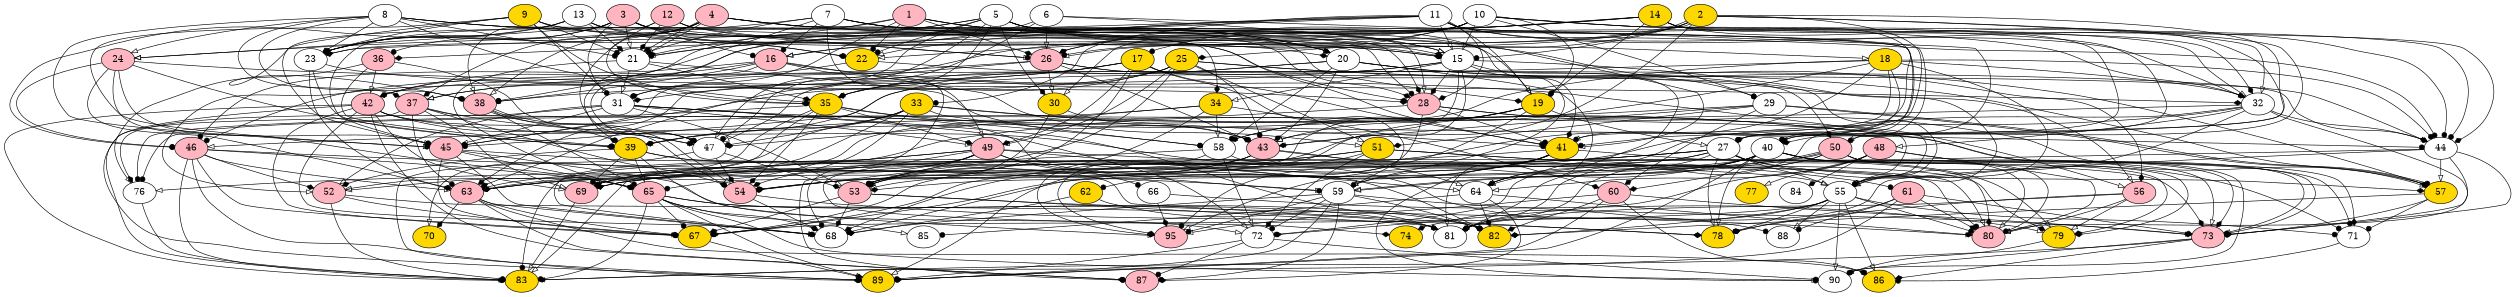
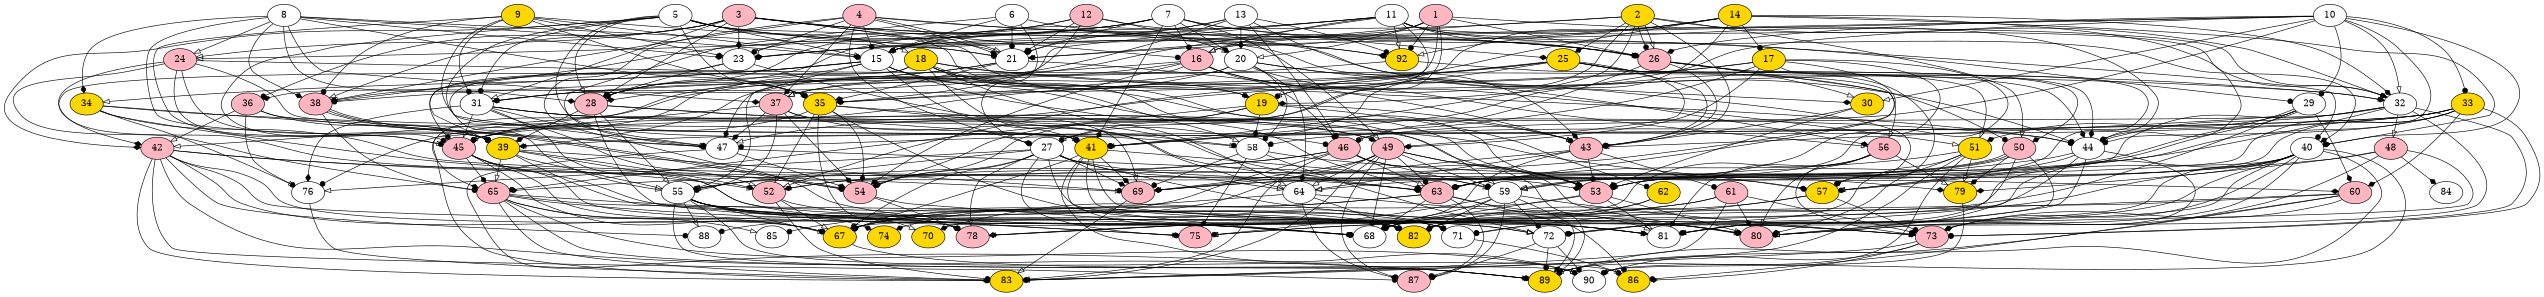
none -> (1406, 46)
(1548, 51) -> (1349, 28)
(862, 60) -> (1402, 60)
(533, 132) -> (461, 168)
(2124, 162) -> (1805, 208)
(1730, 174) -> (2425, 149)
(1154, 193) -> none
(1752, 193) -> none
none -> (1549, 212)
(1171, 237) -> (1195, 237)
(1718, 237) -> (973, 237)
(1710, 252) -> (1895, 256)
